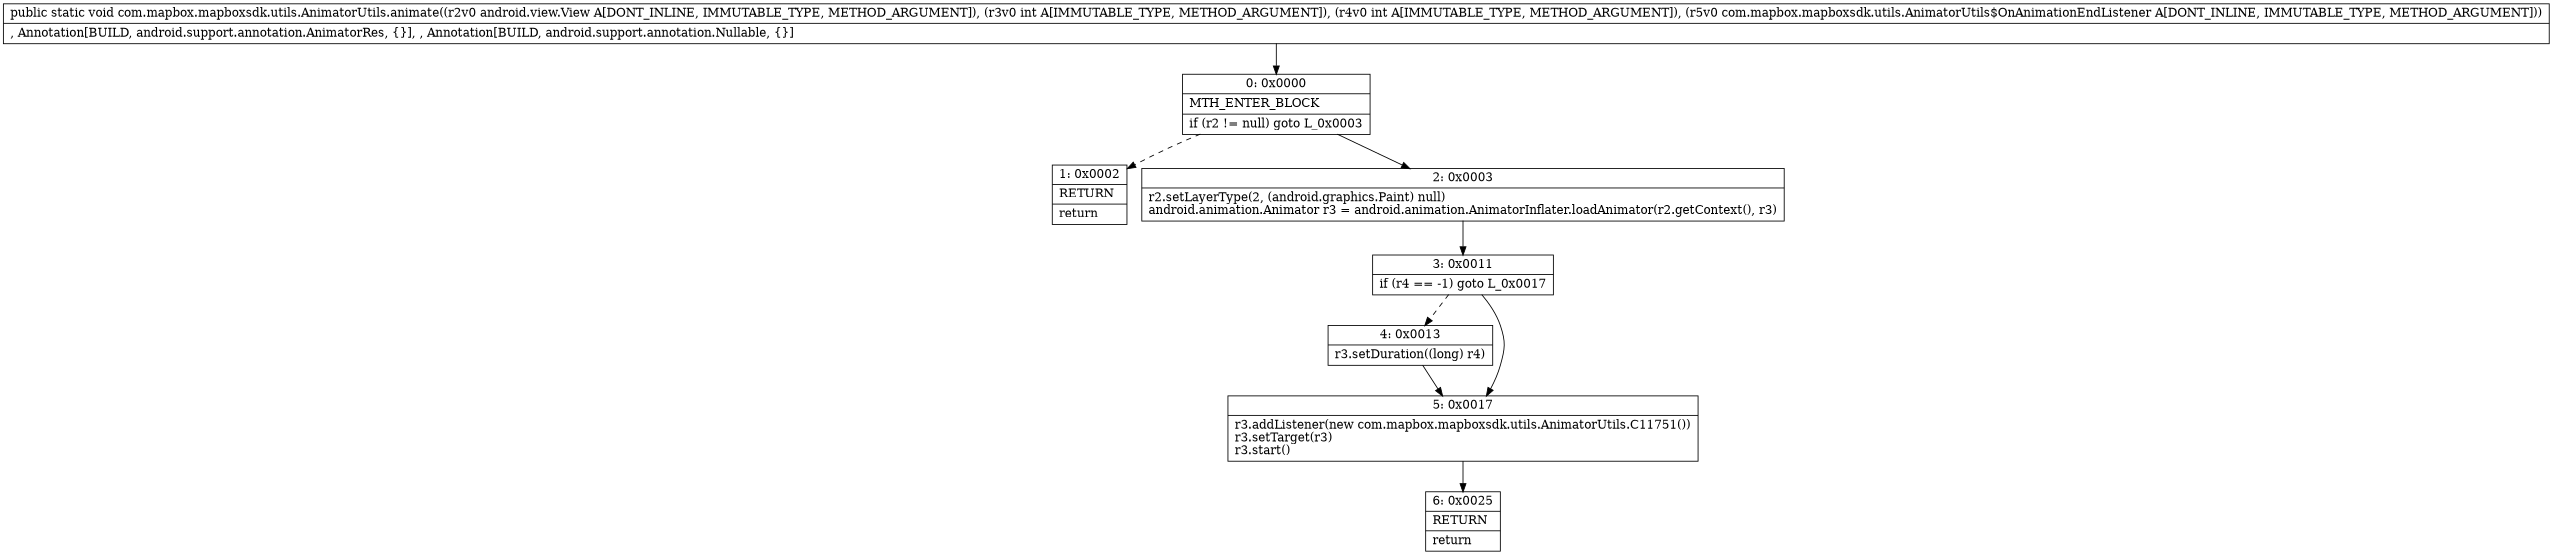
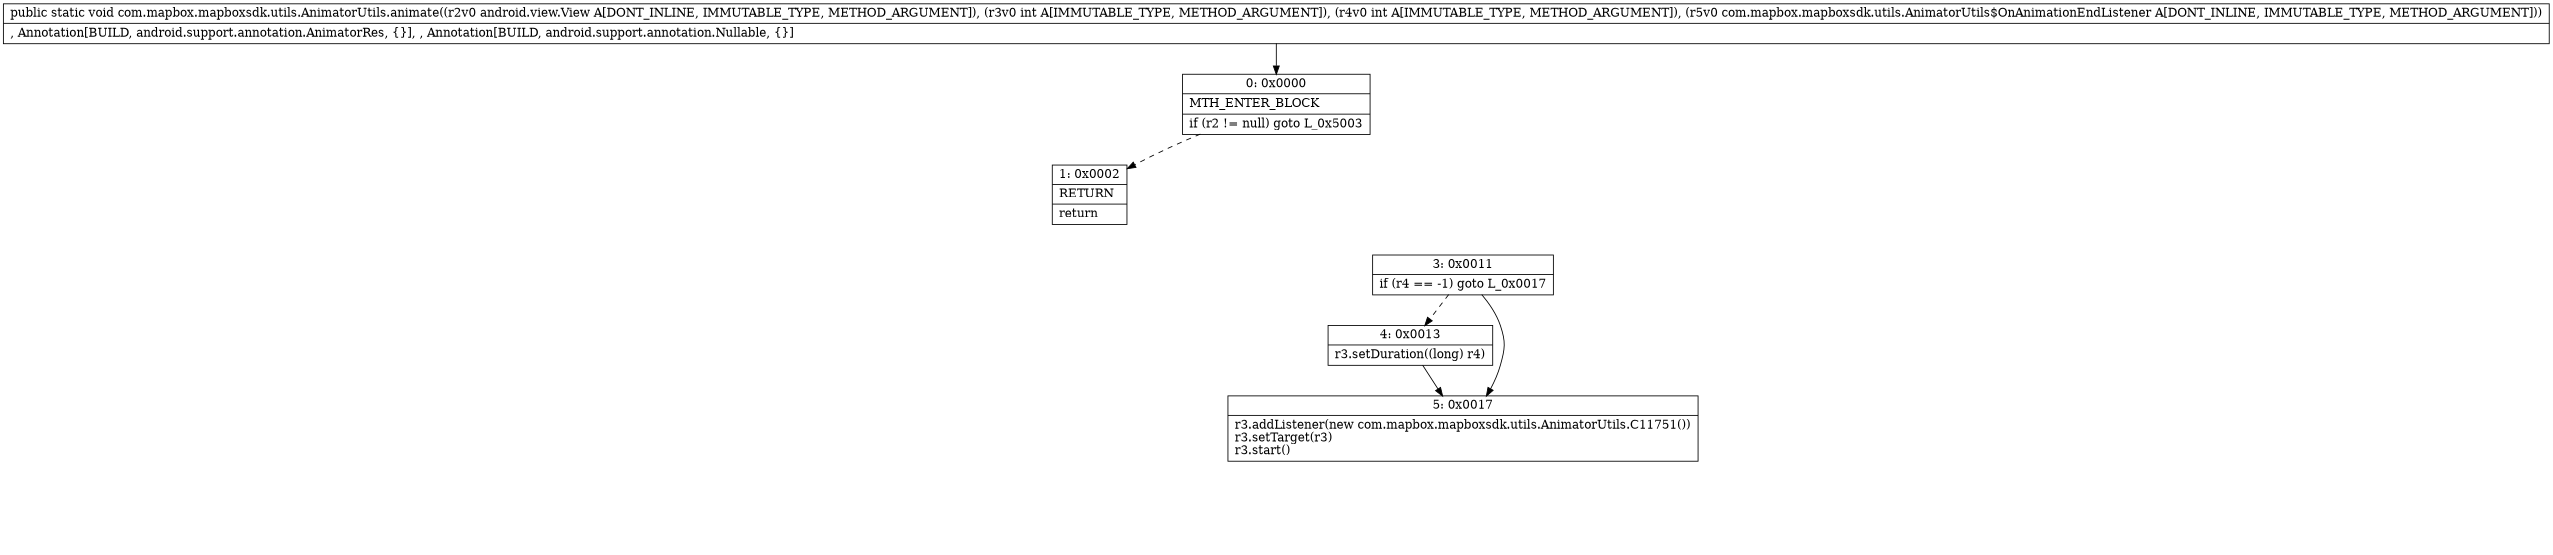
(1276, 124) -> (1276, 124)
(1463, 195) -> none
(1463, 521) -> none
